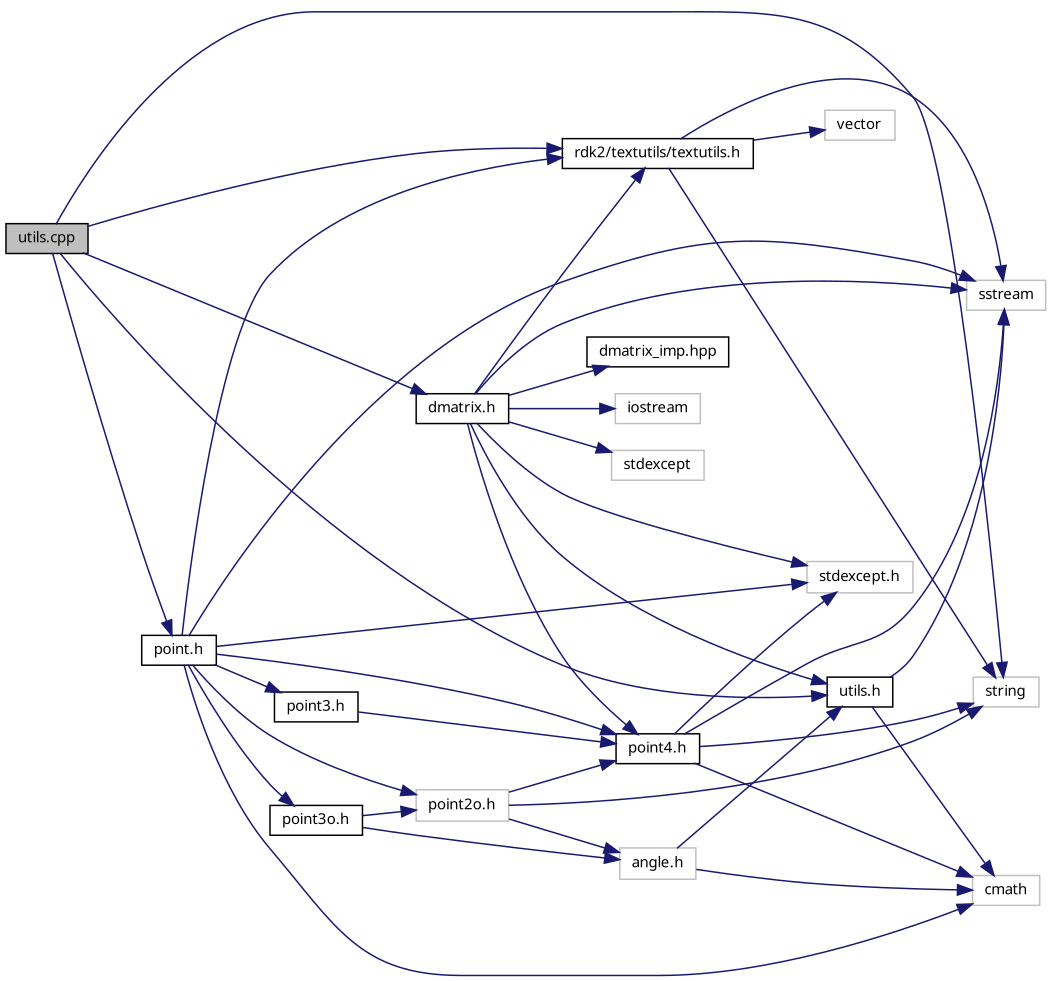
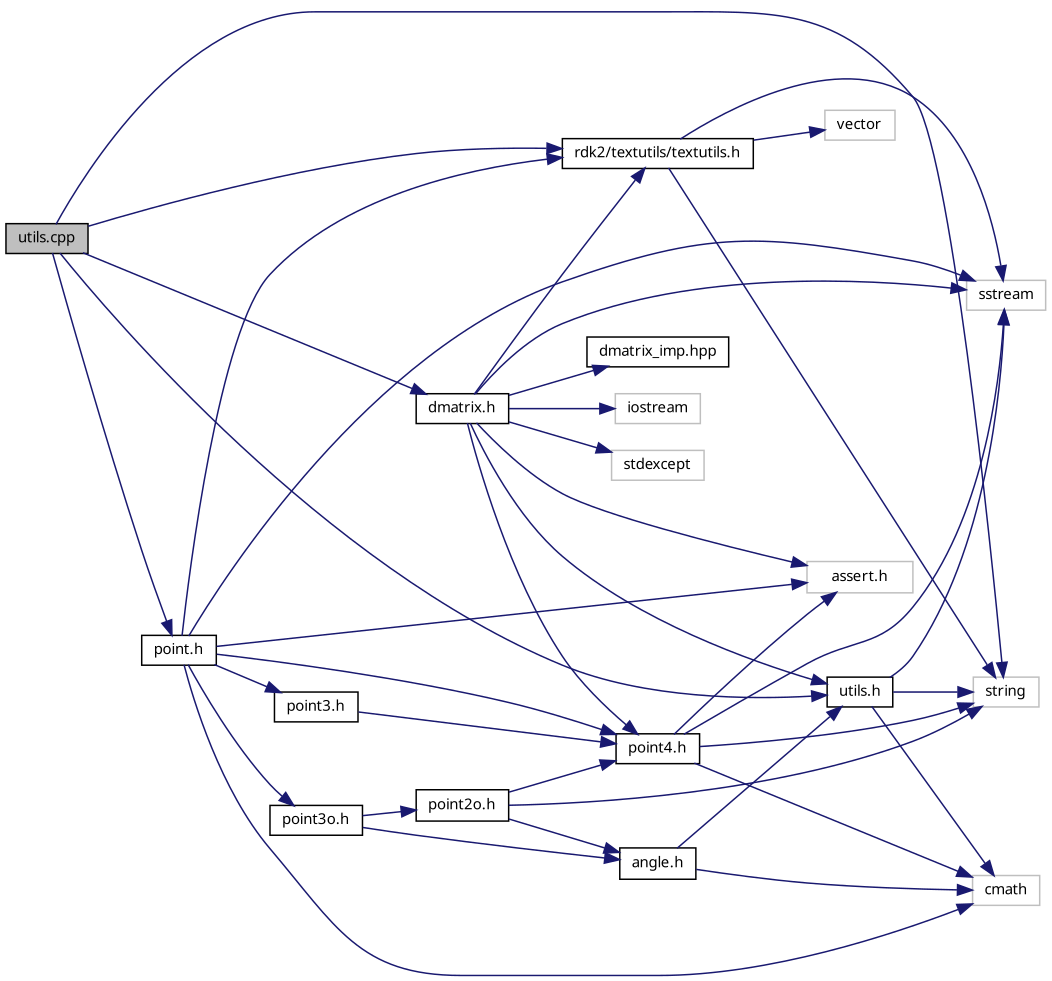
(860, 577) -> (860, 577)
none -> (925, 692)
(286, 745) -> none
(462, 805) -> (462, 805)
(658, 864) -> (658, 864)
